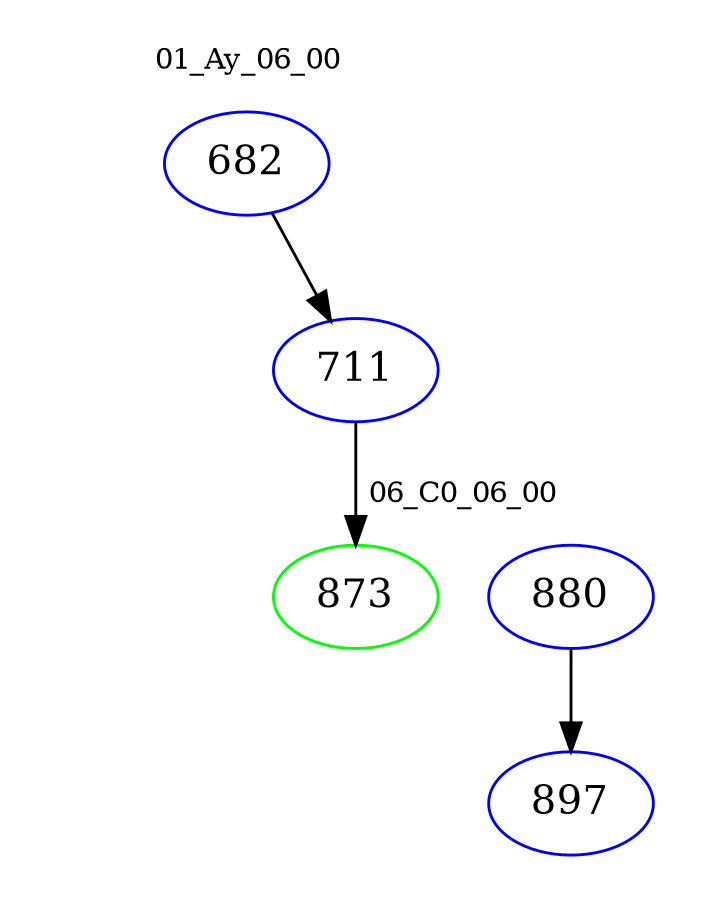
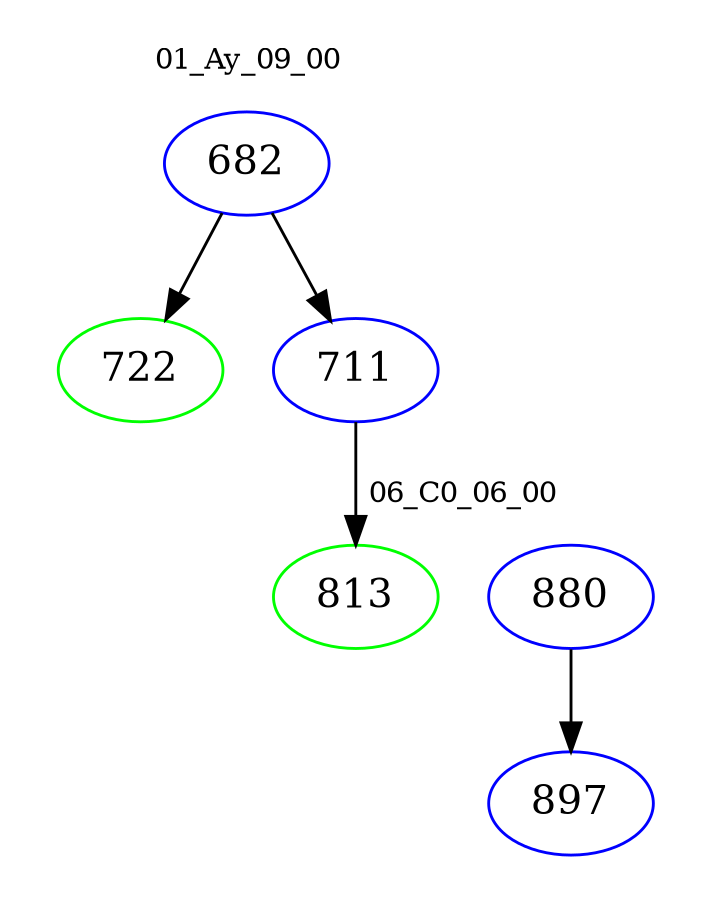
(248, 62) -> (248, 62)
none -> (141, 370)
(356, 597) -> (356, 597)
